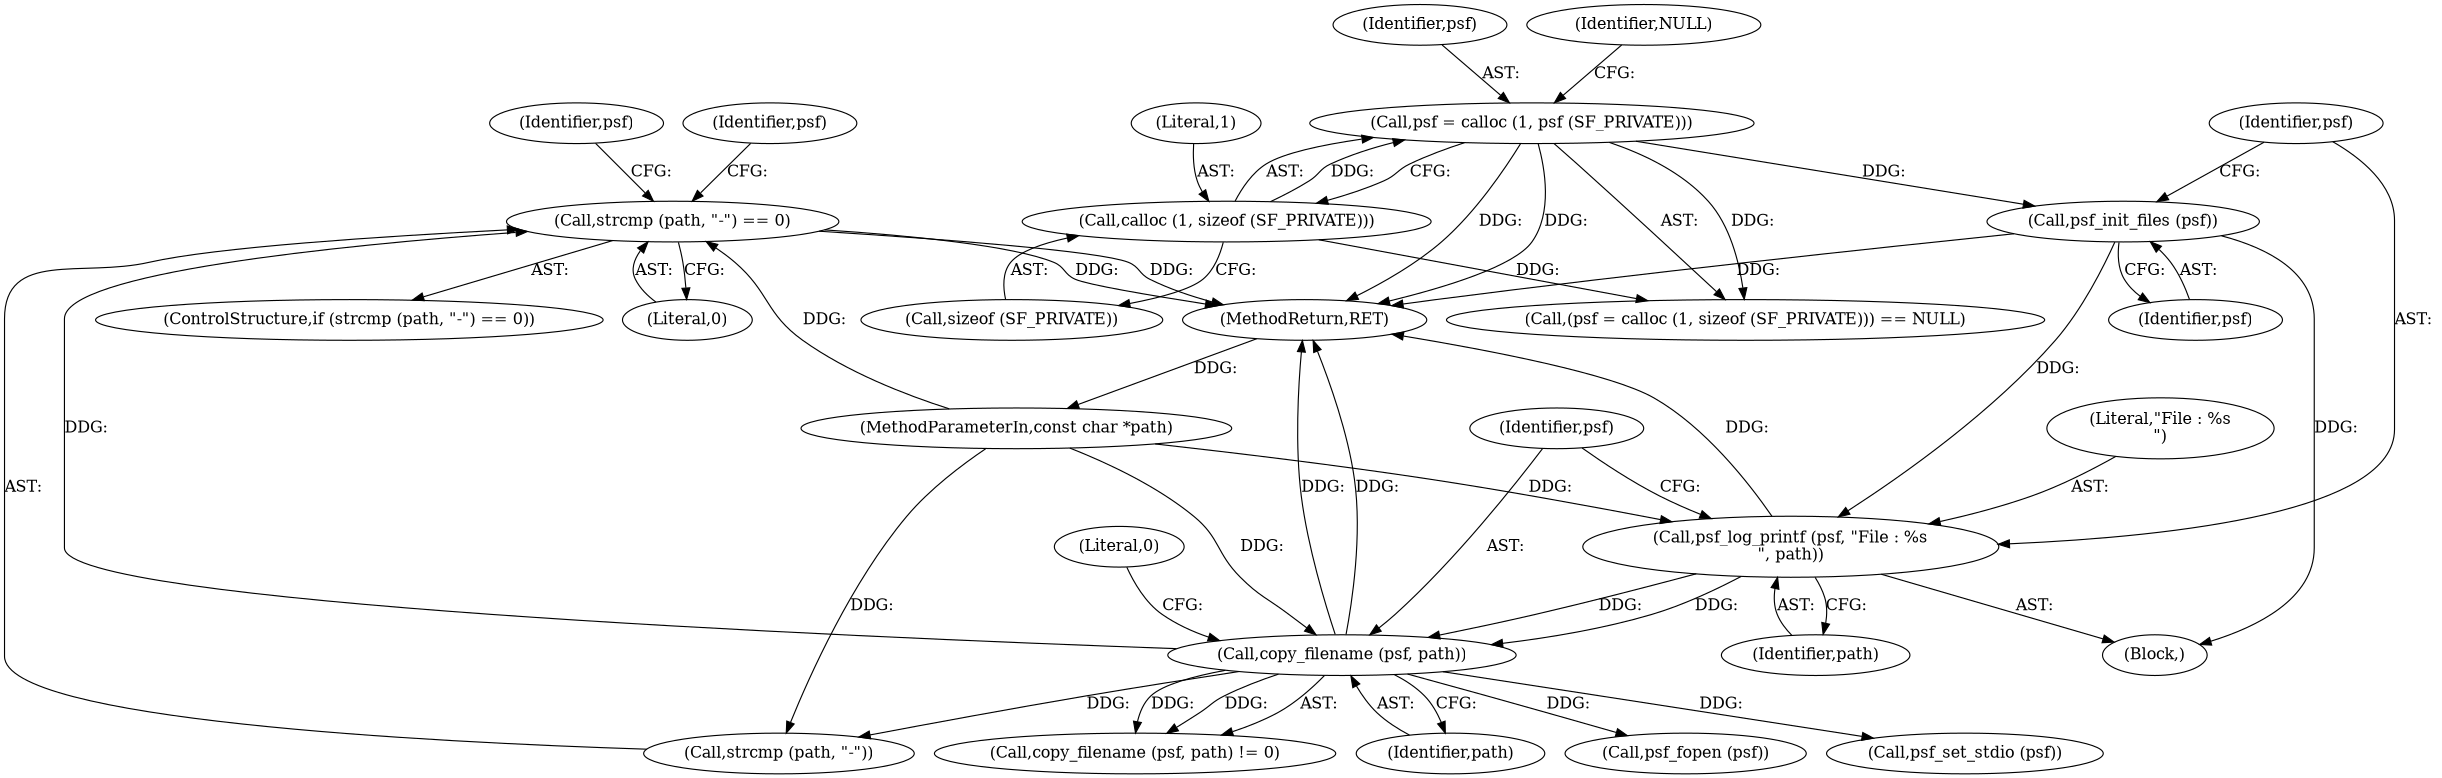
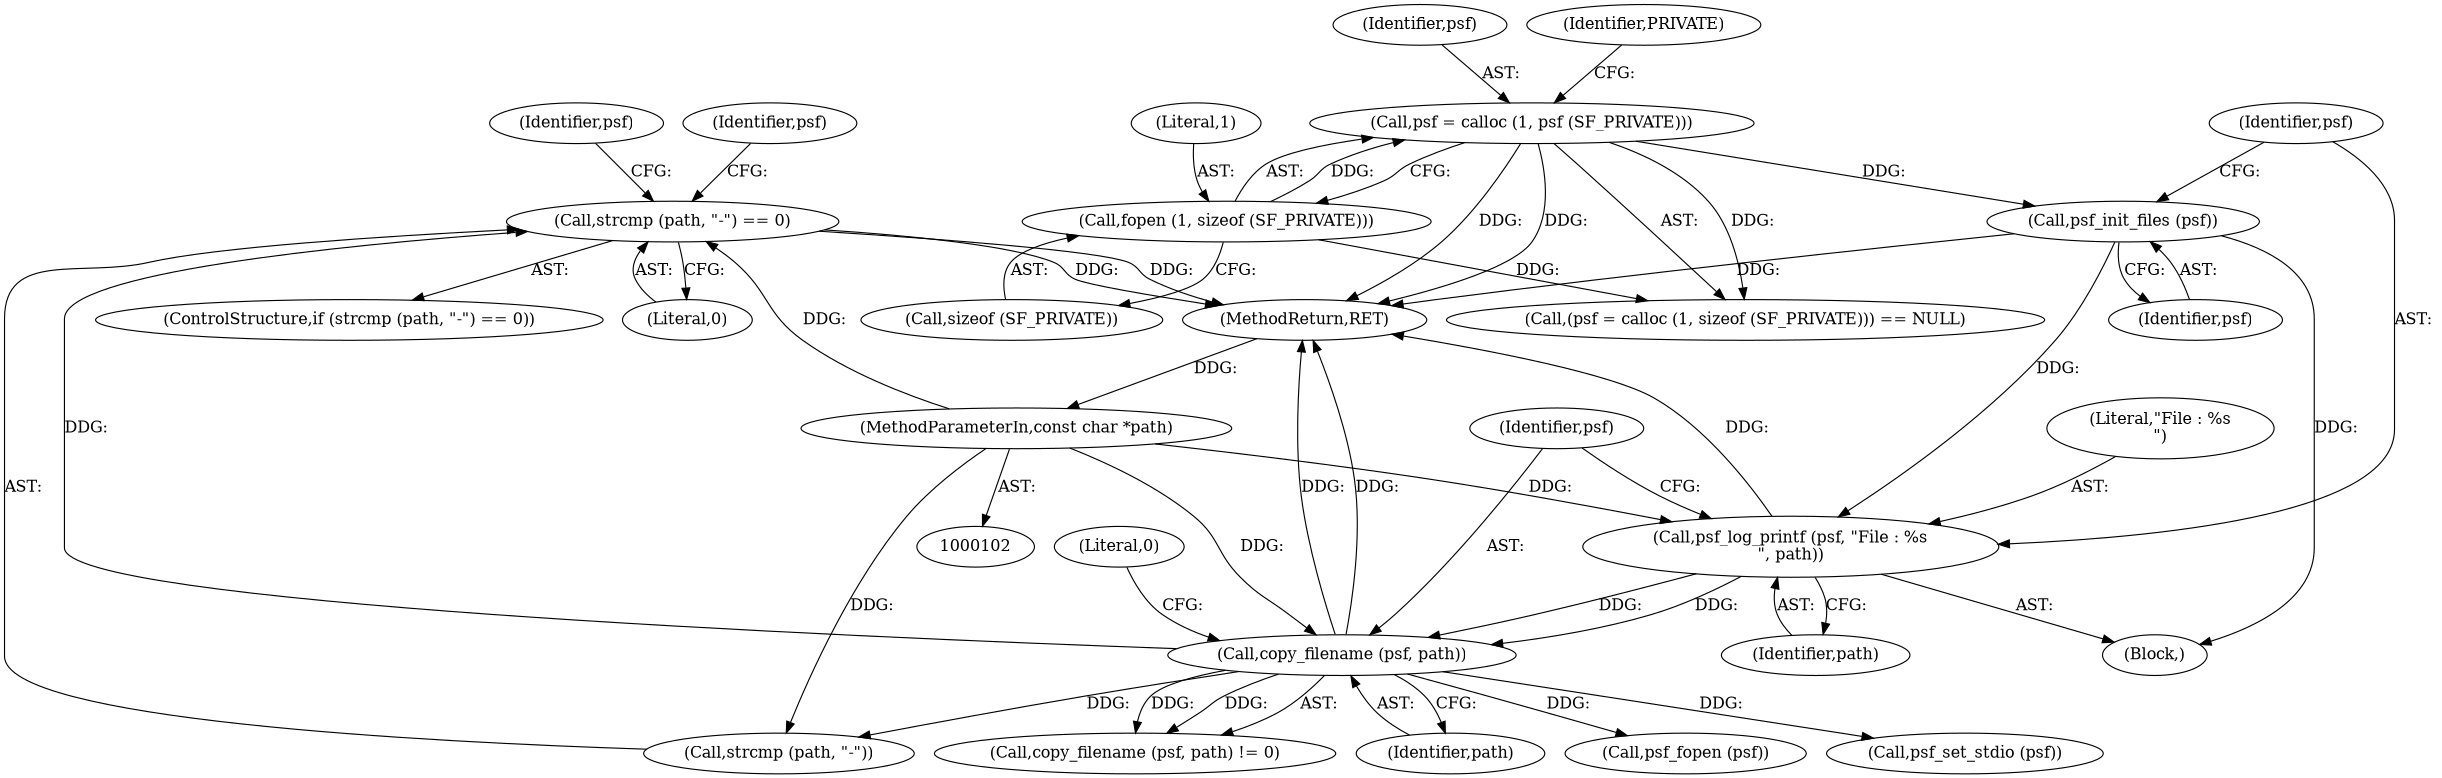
(1644, 25) -> (1644, 25)
(1227, 222) -> (1227, 222)
none -> (976, 547)
